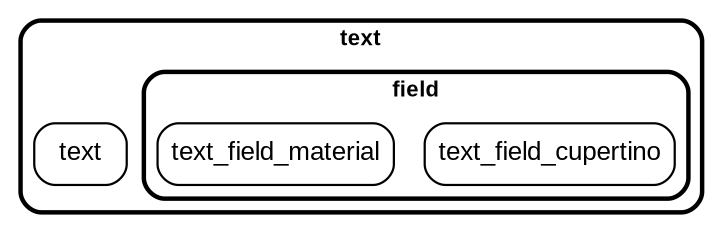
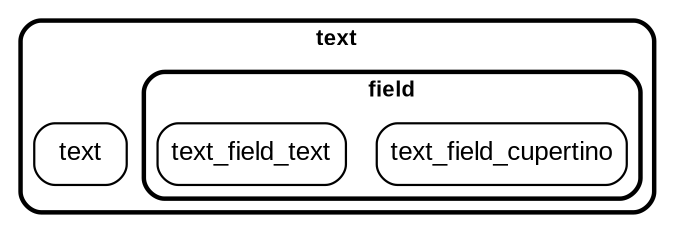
(276, 154) -> (252, 154)
